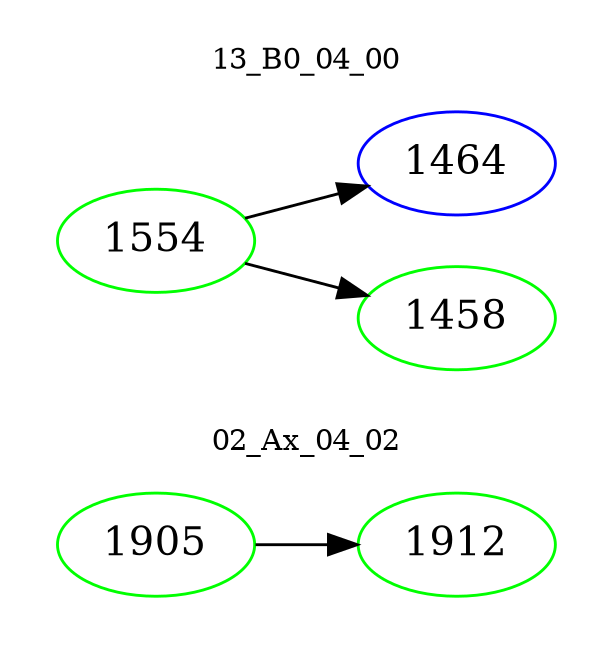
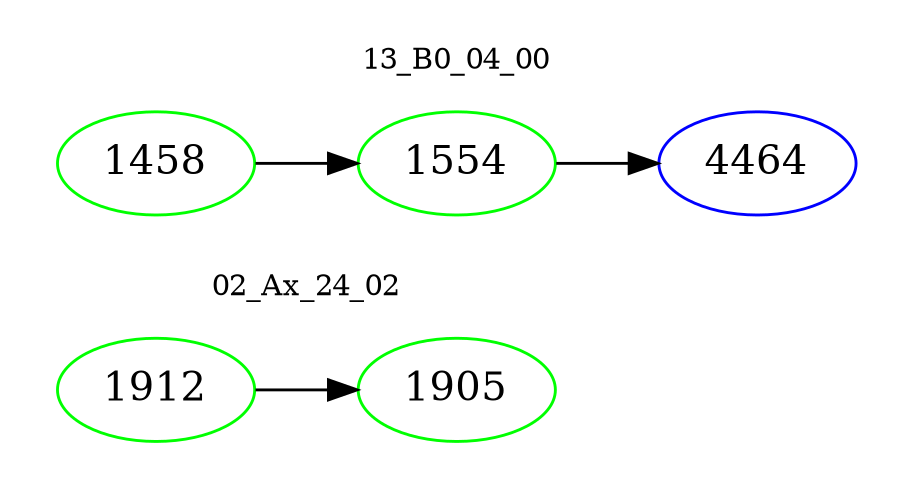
(457, 163) -> (757, 163)
(292, 276) -> (292, 163)
(306, 443) -> (306, 288)
(292, 545) -> (292, 390)
